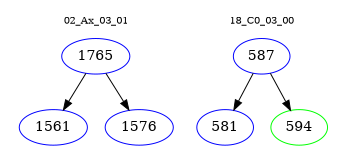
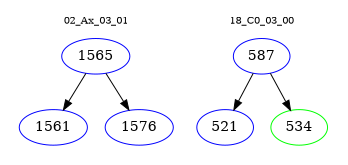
(96, 56) -> (96, 56)
(225, 127) -> (225, 127)
(299, 127) -> (299, 127)
